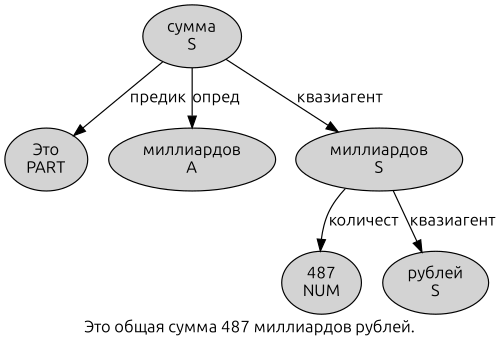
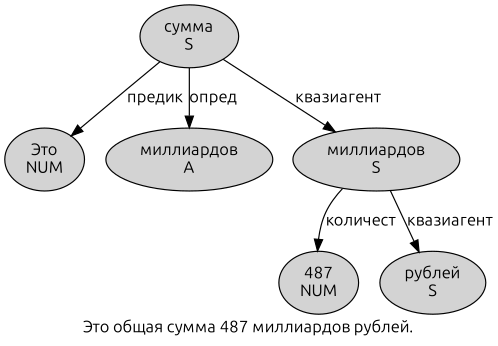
(46, 160) -> (45, 160)
